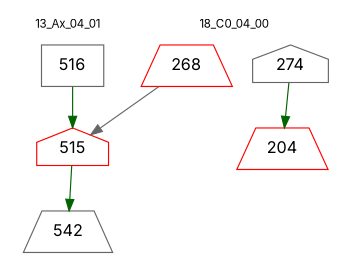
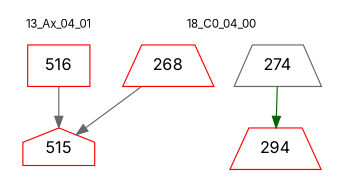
(73, 66) -> (59, 66)
(290, 66) -> (278, 66)
(73, 102) -> (59, 102)
(282, 149) -> (276, 149)
(68, 232) -> none
